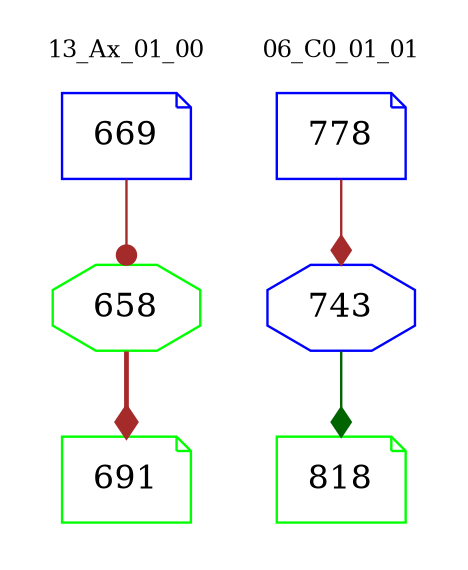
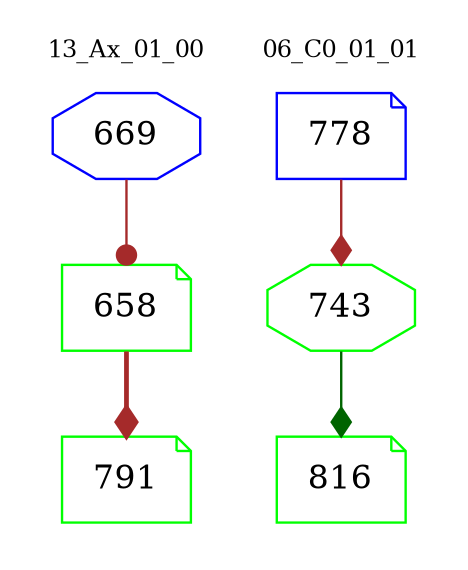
(126, 136) -> (126, 136)
(126, 308) -> (126, 308)
(341, 308) -> (341, 308)
(126, 480) -> (126, 480)
(341, 480) -> (341, 480)
